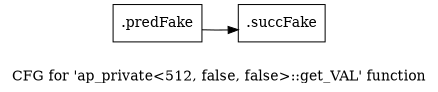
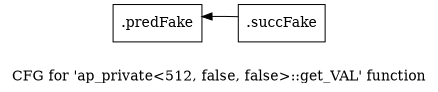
(215, 30) -> (225, 16)
